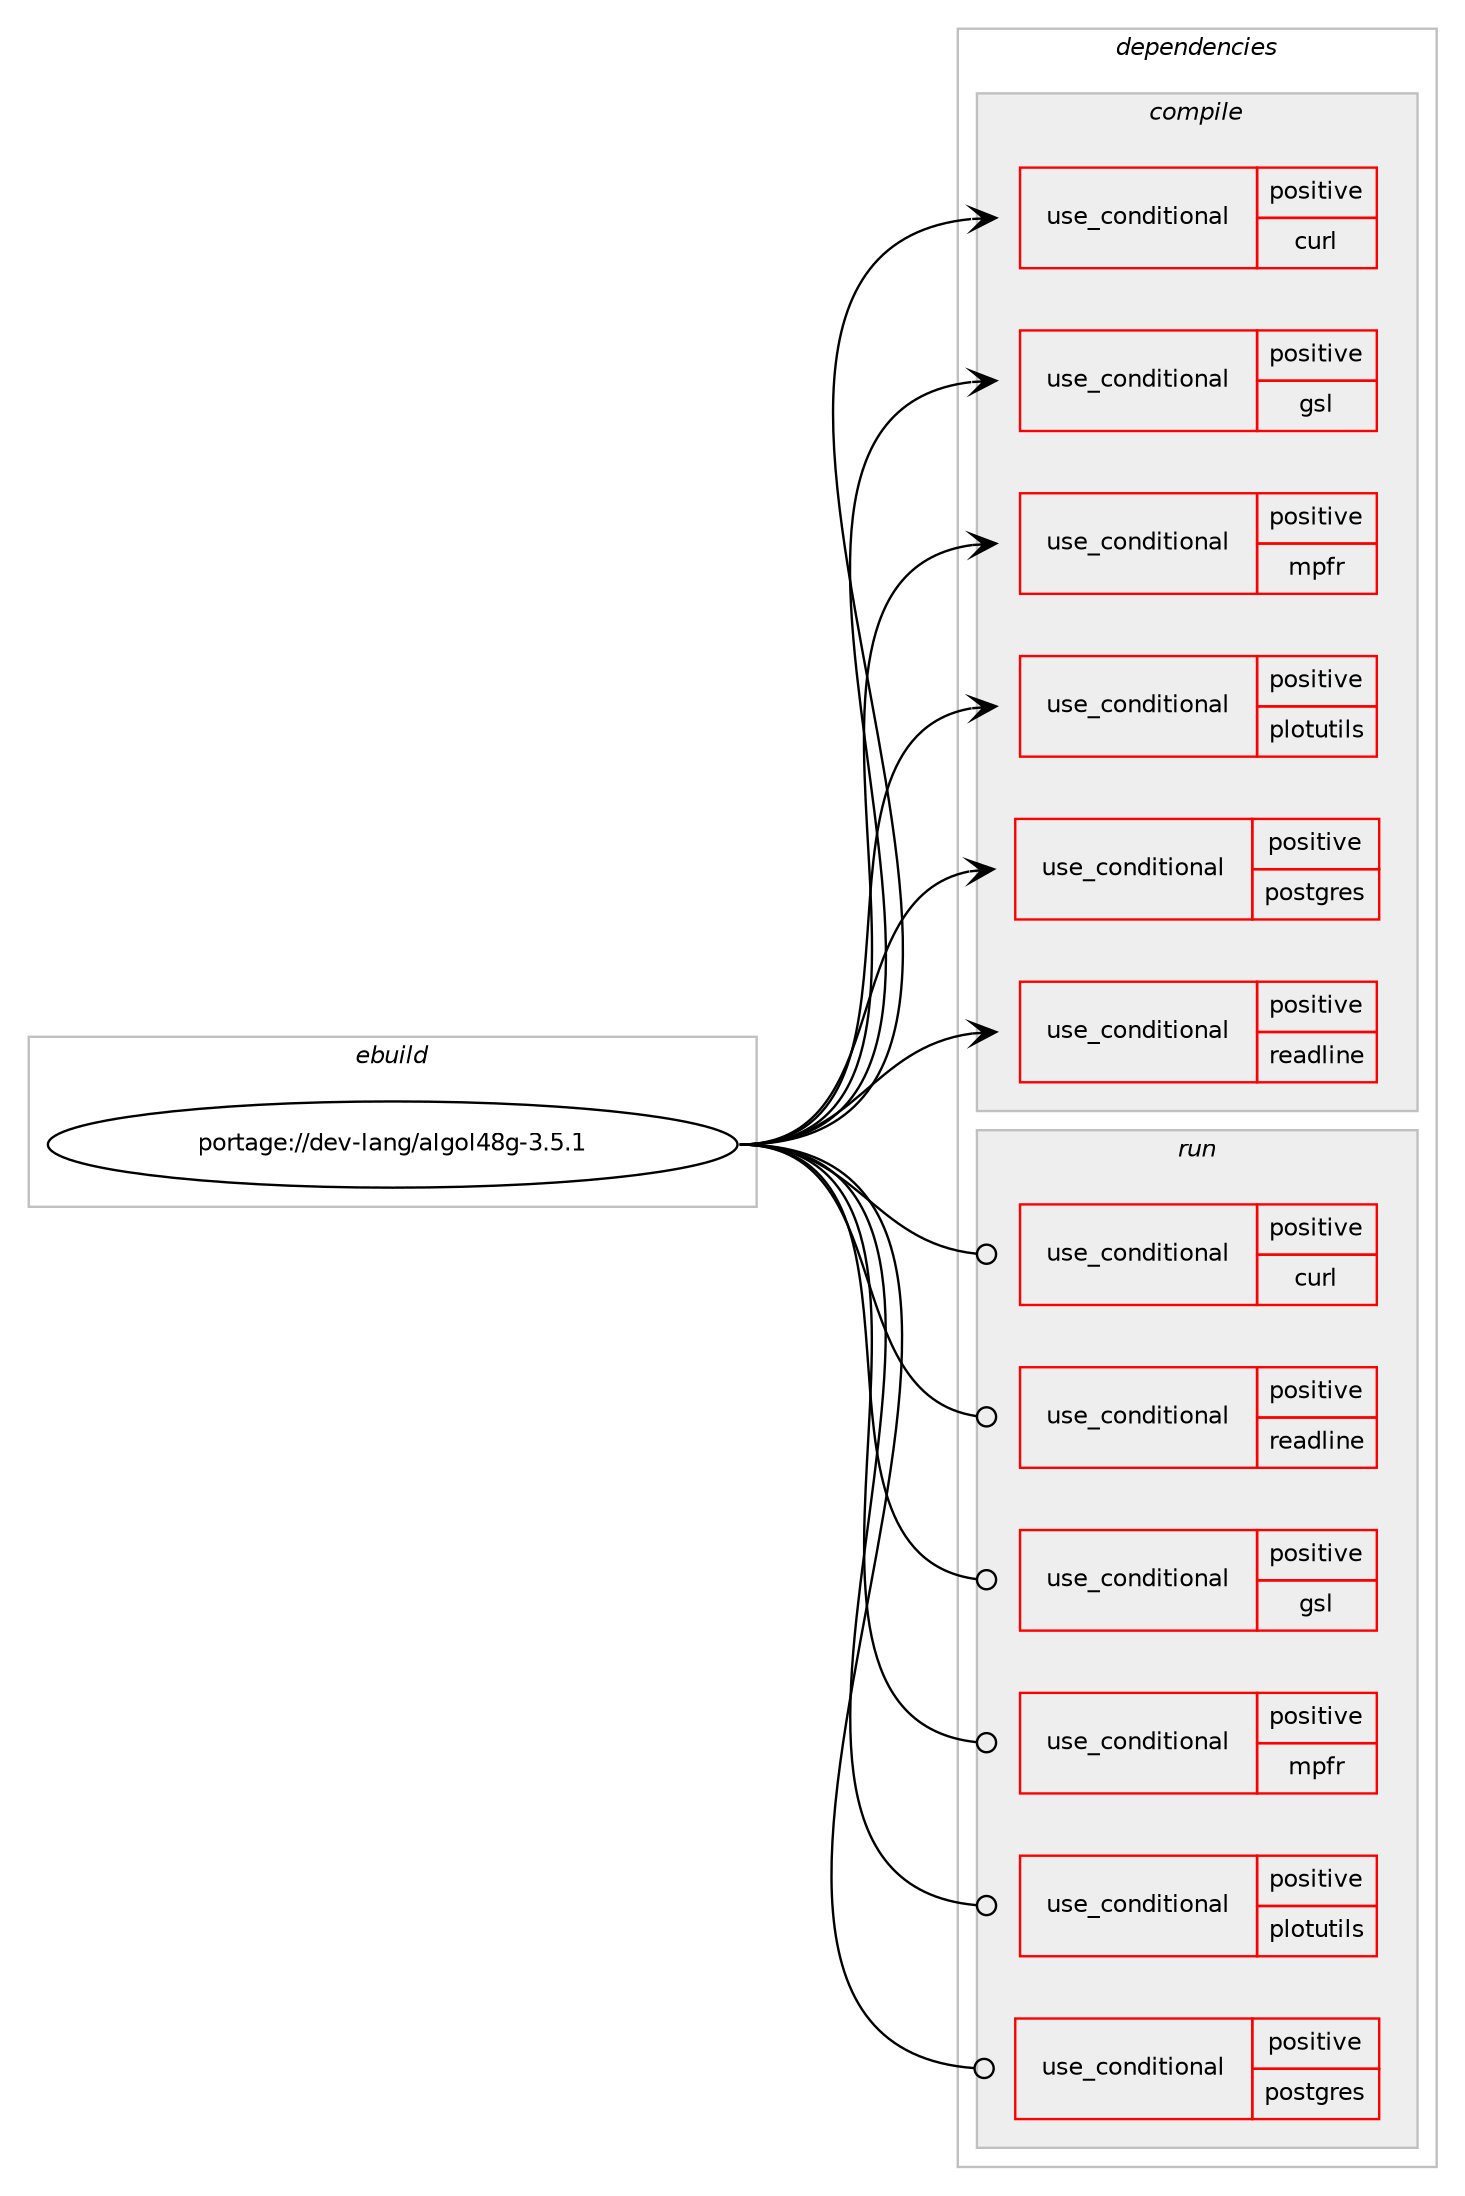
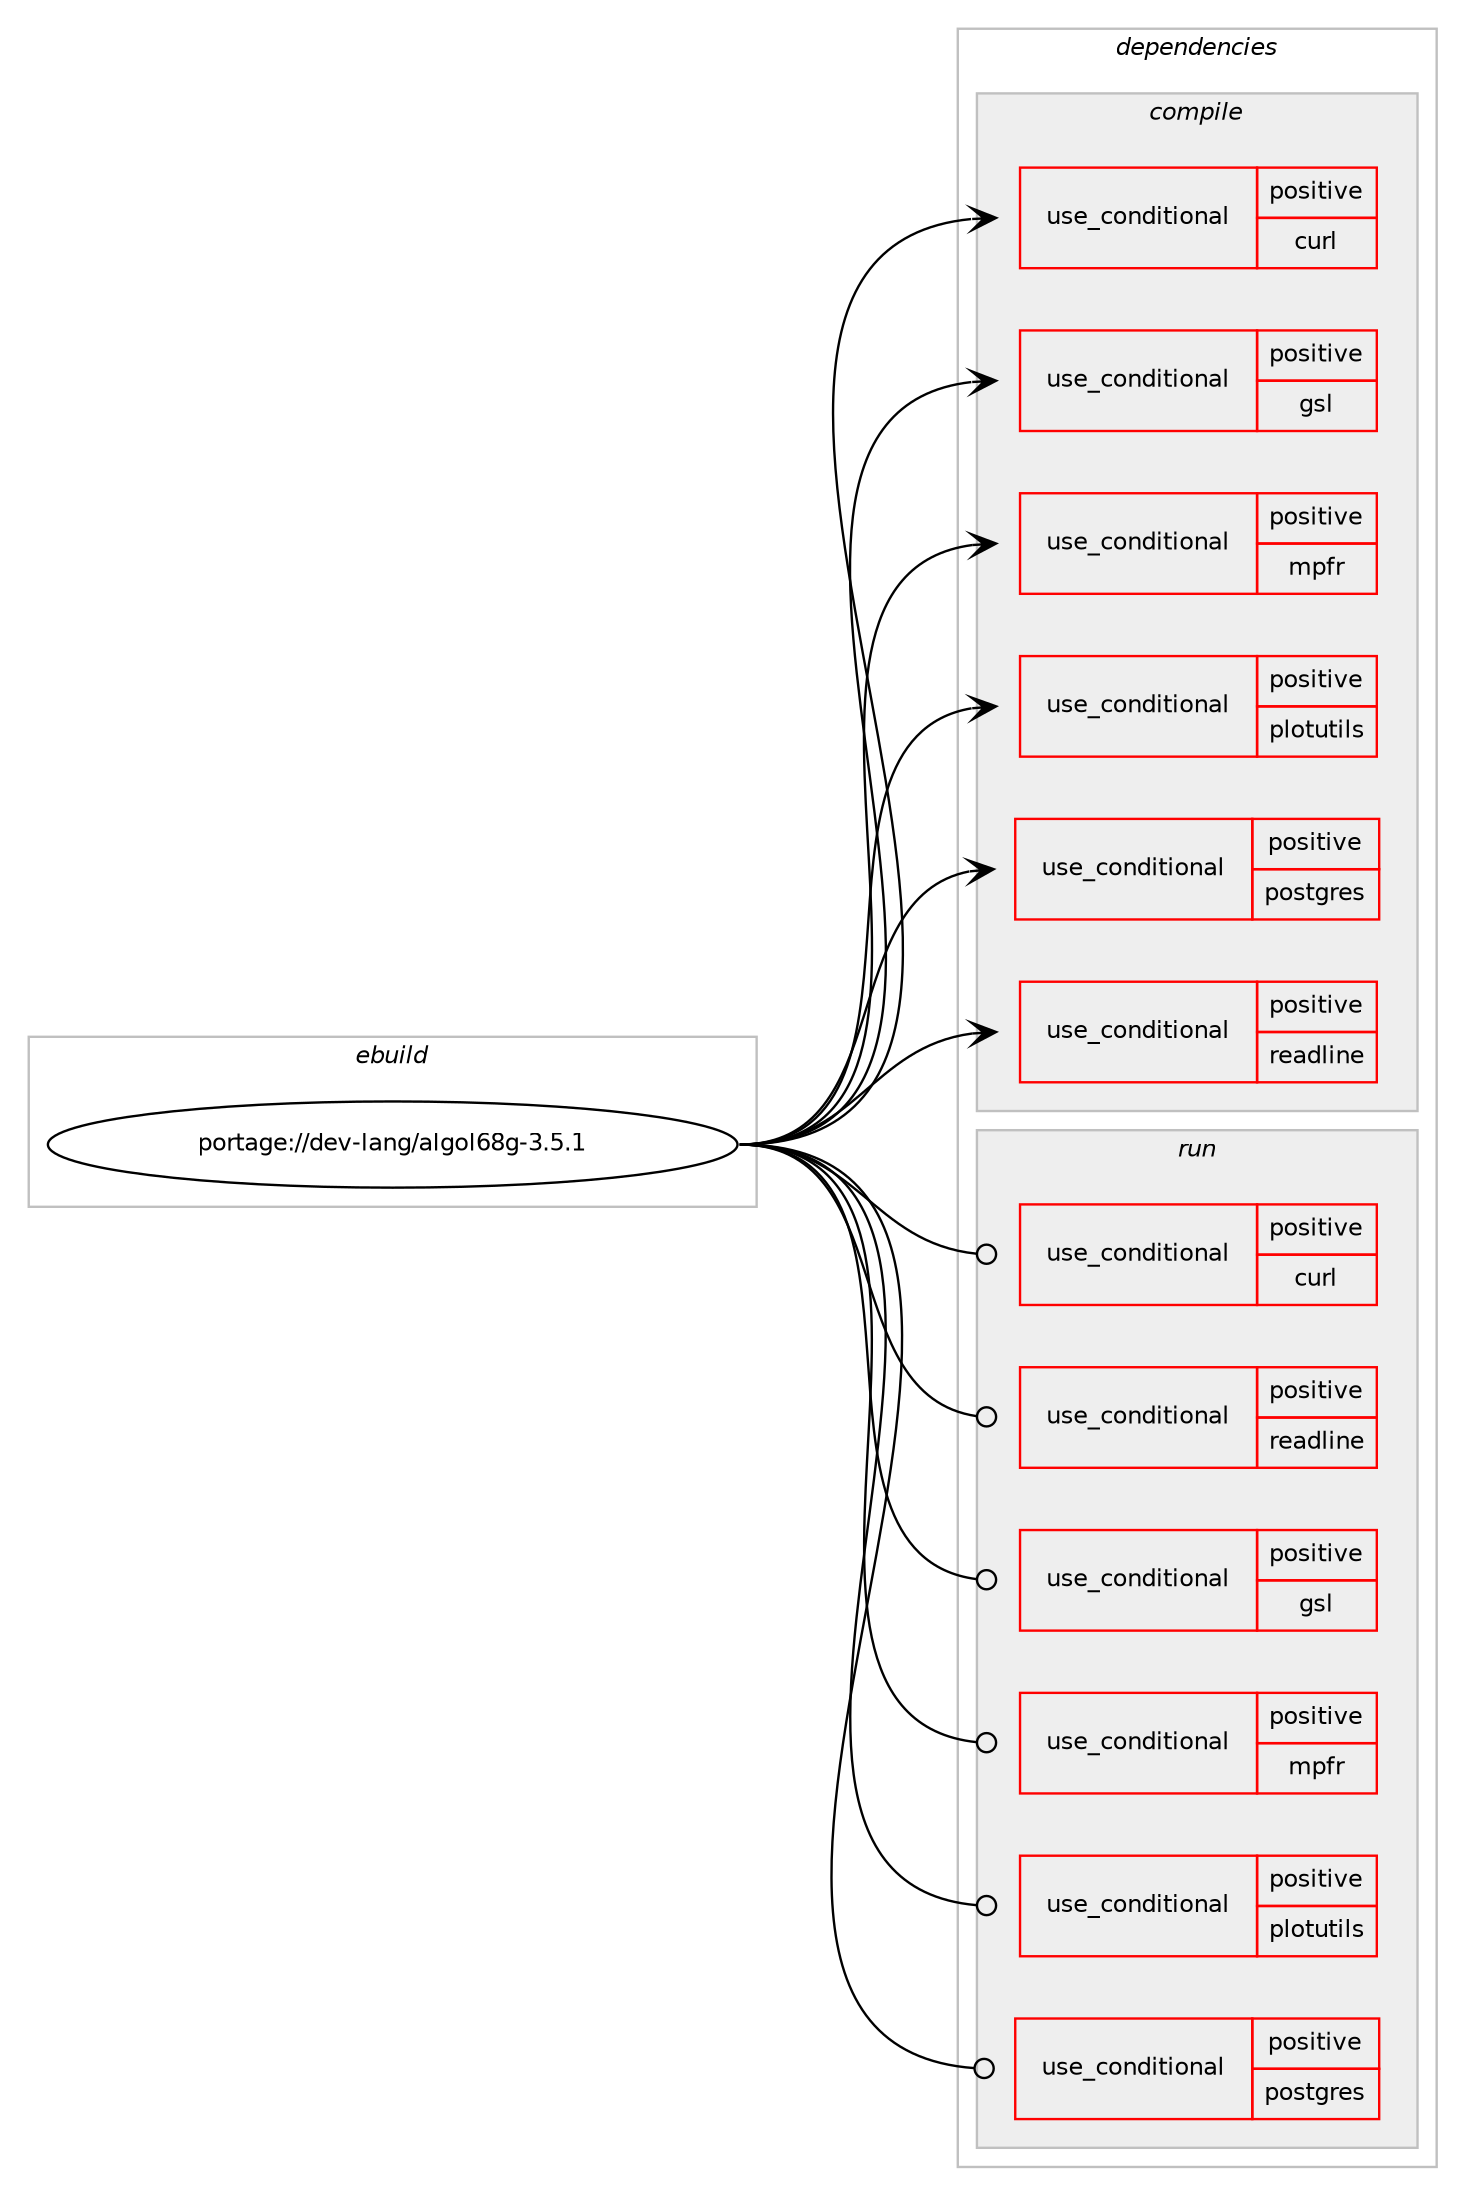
(393, 1145) -> (393, 1145)
